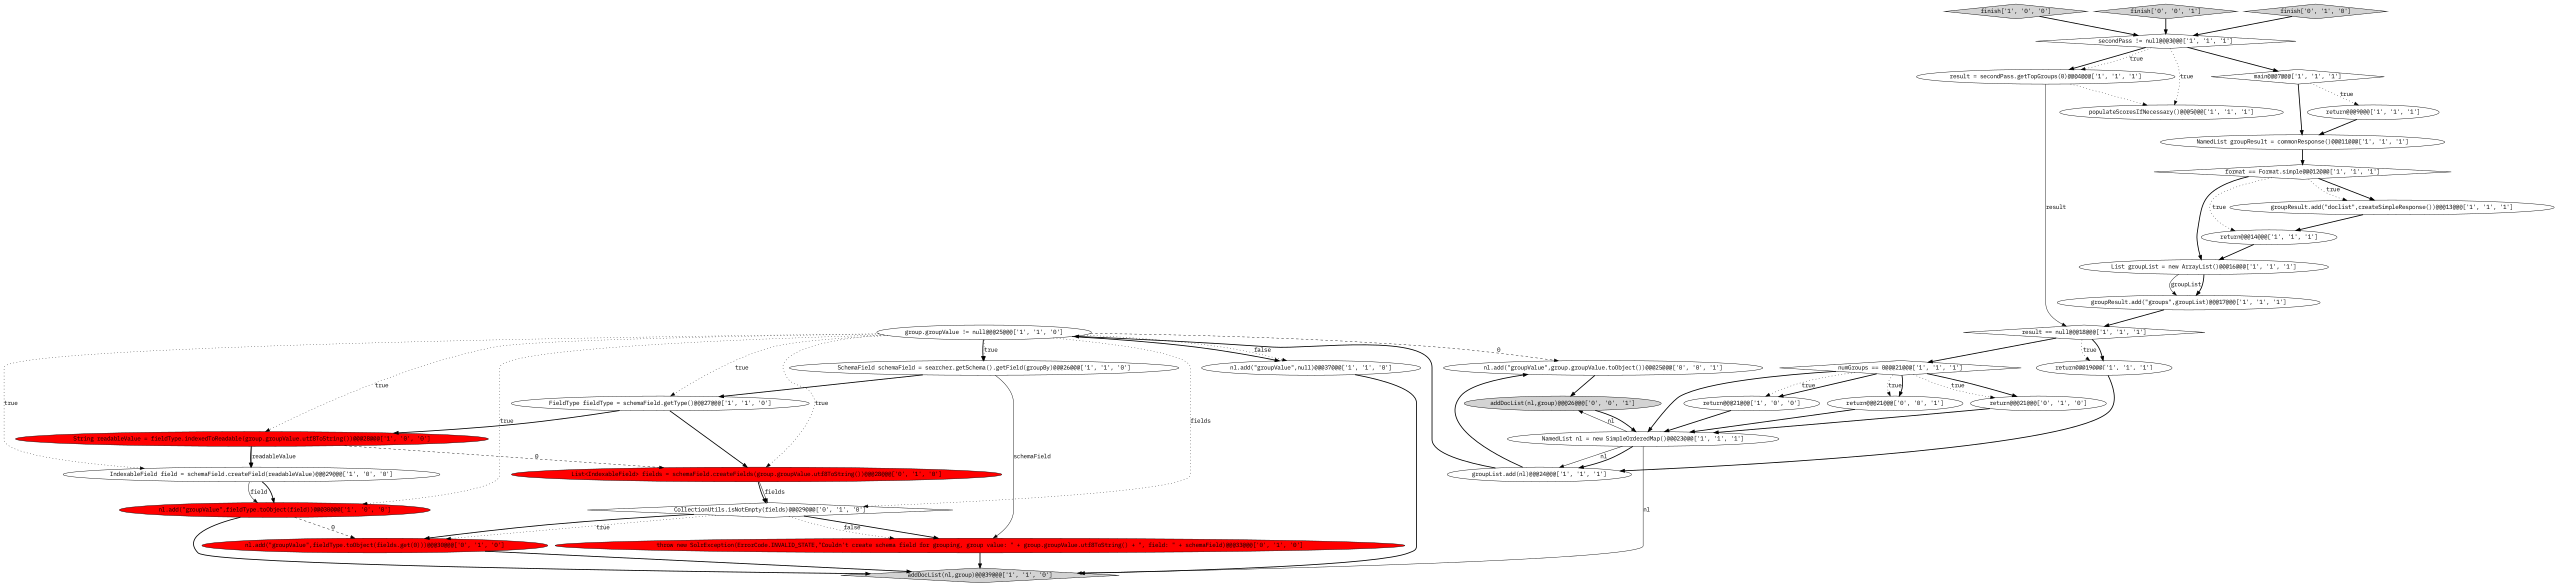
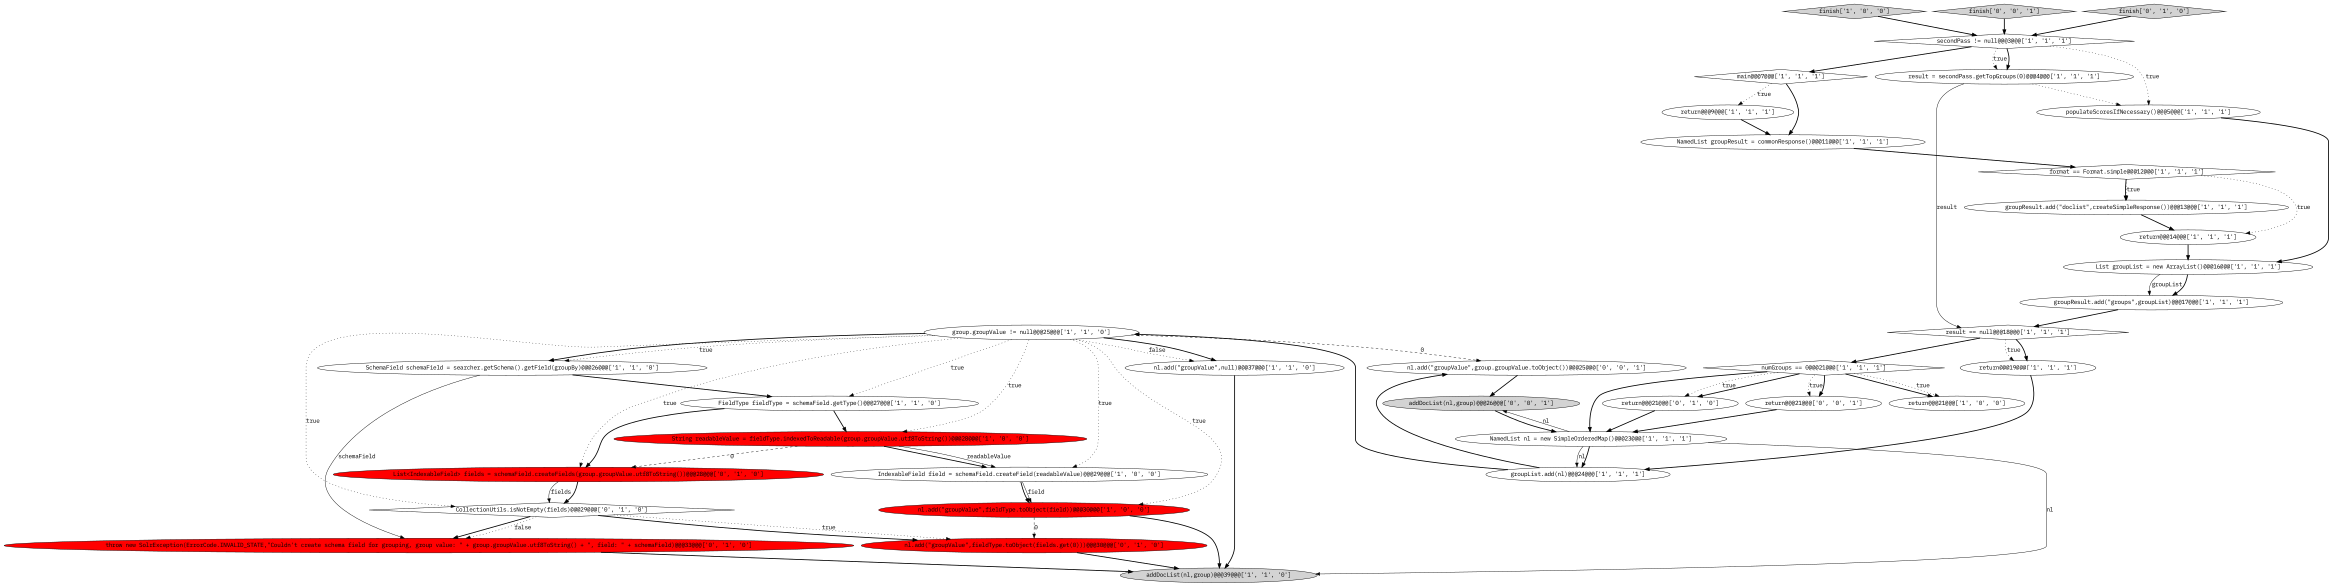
(2204, 203) -> (2329, 162)
(1700, 420) -> none
(1200, 421) -> (313, 421)
(980, 575) -> (1219, 575)
